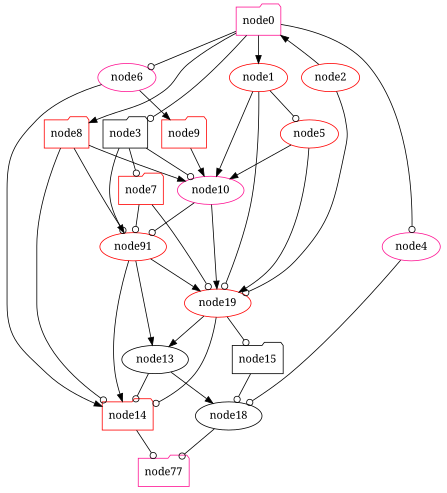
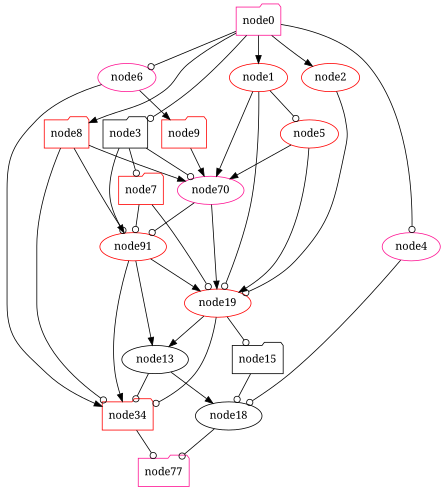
(303, 52) -> (289, 49)
(211, 190) -> (211, 190)
(128, 416) -> (128, 416)
